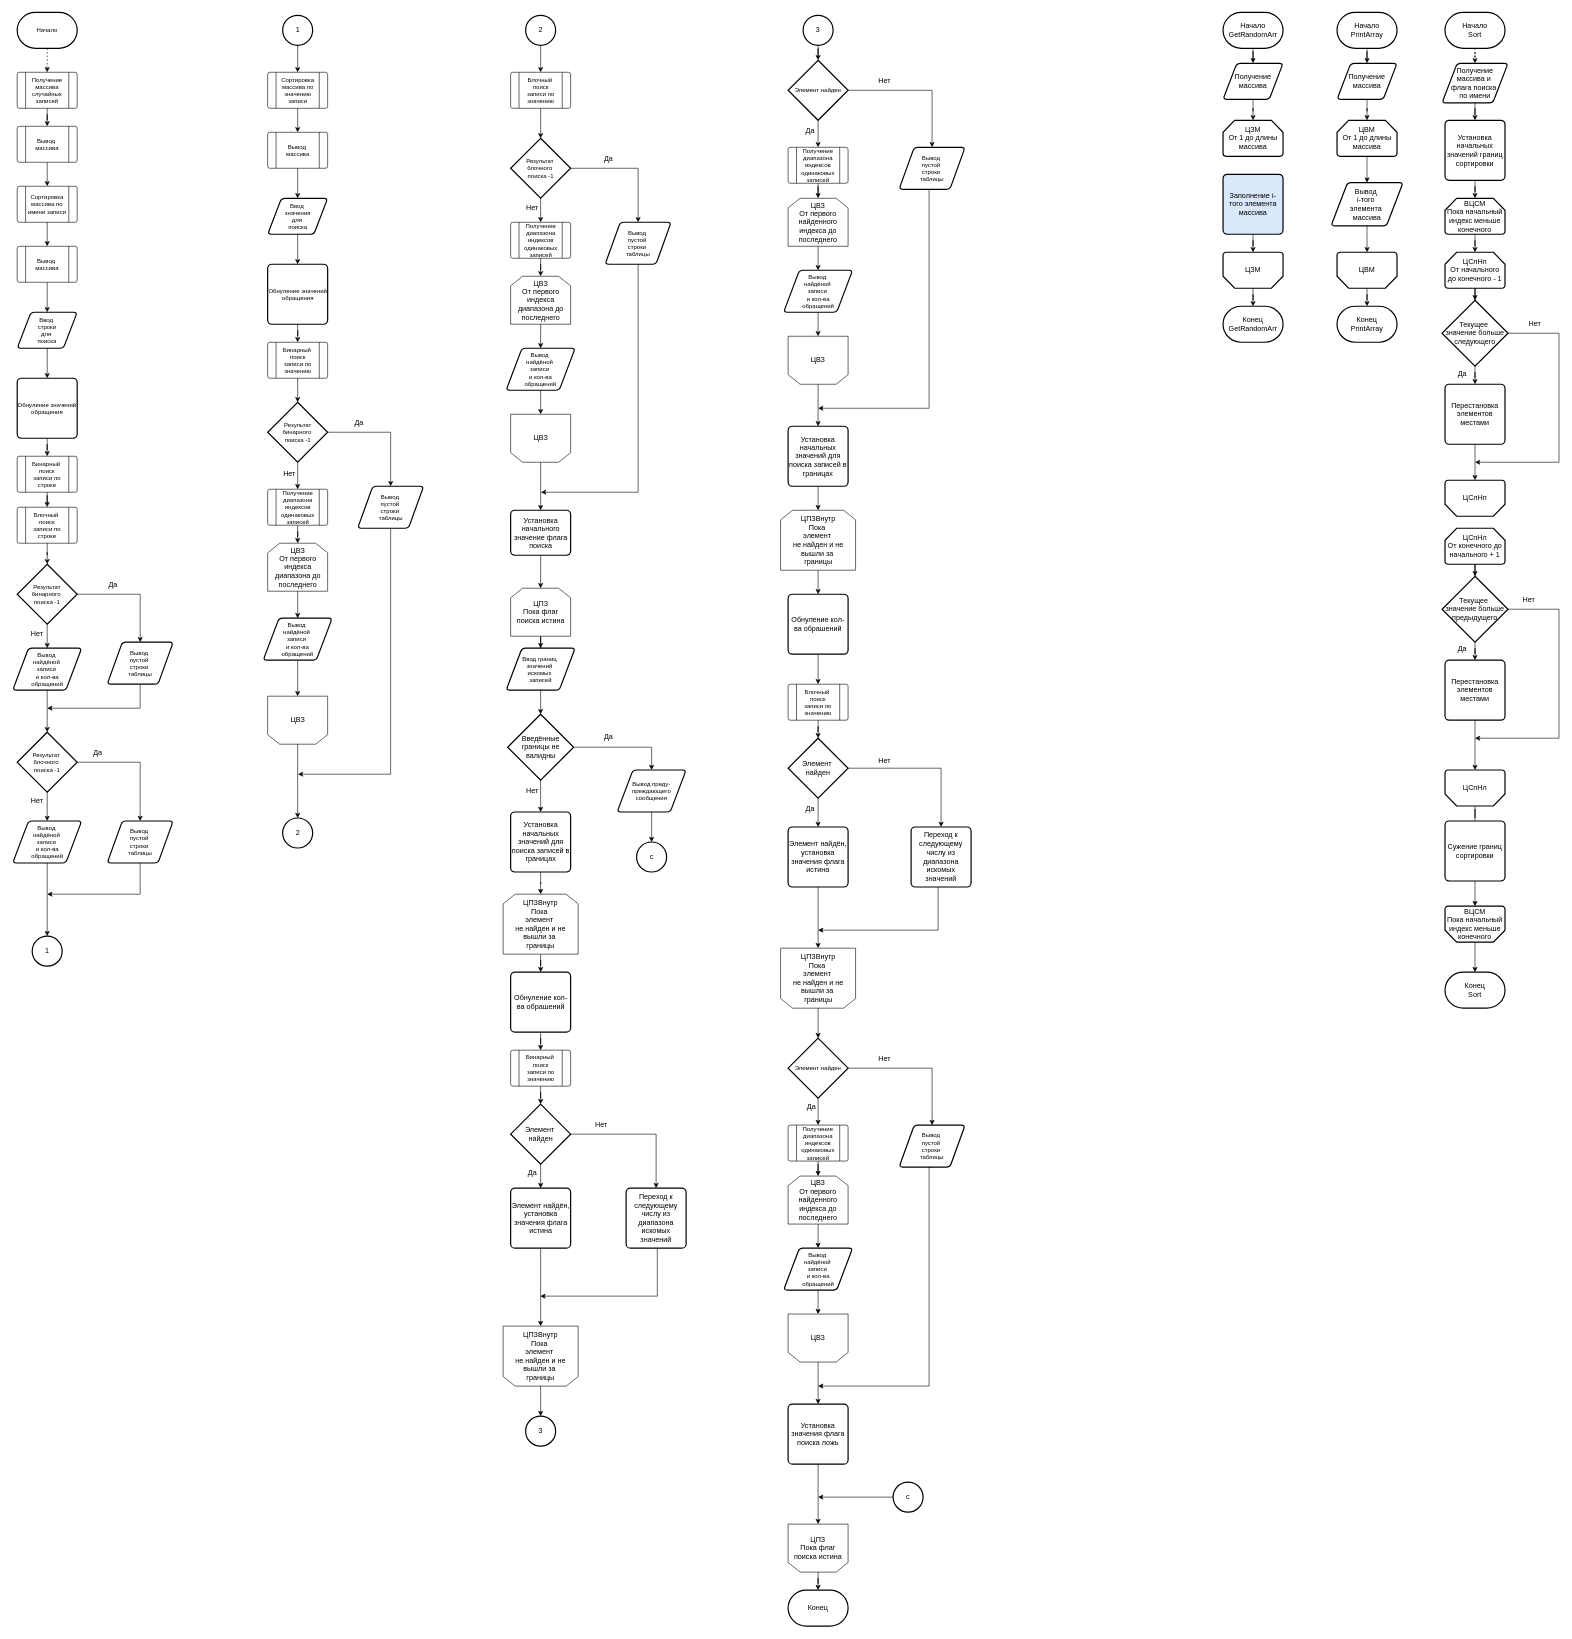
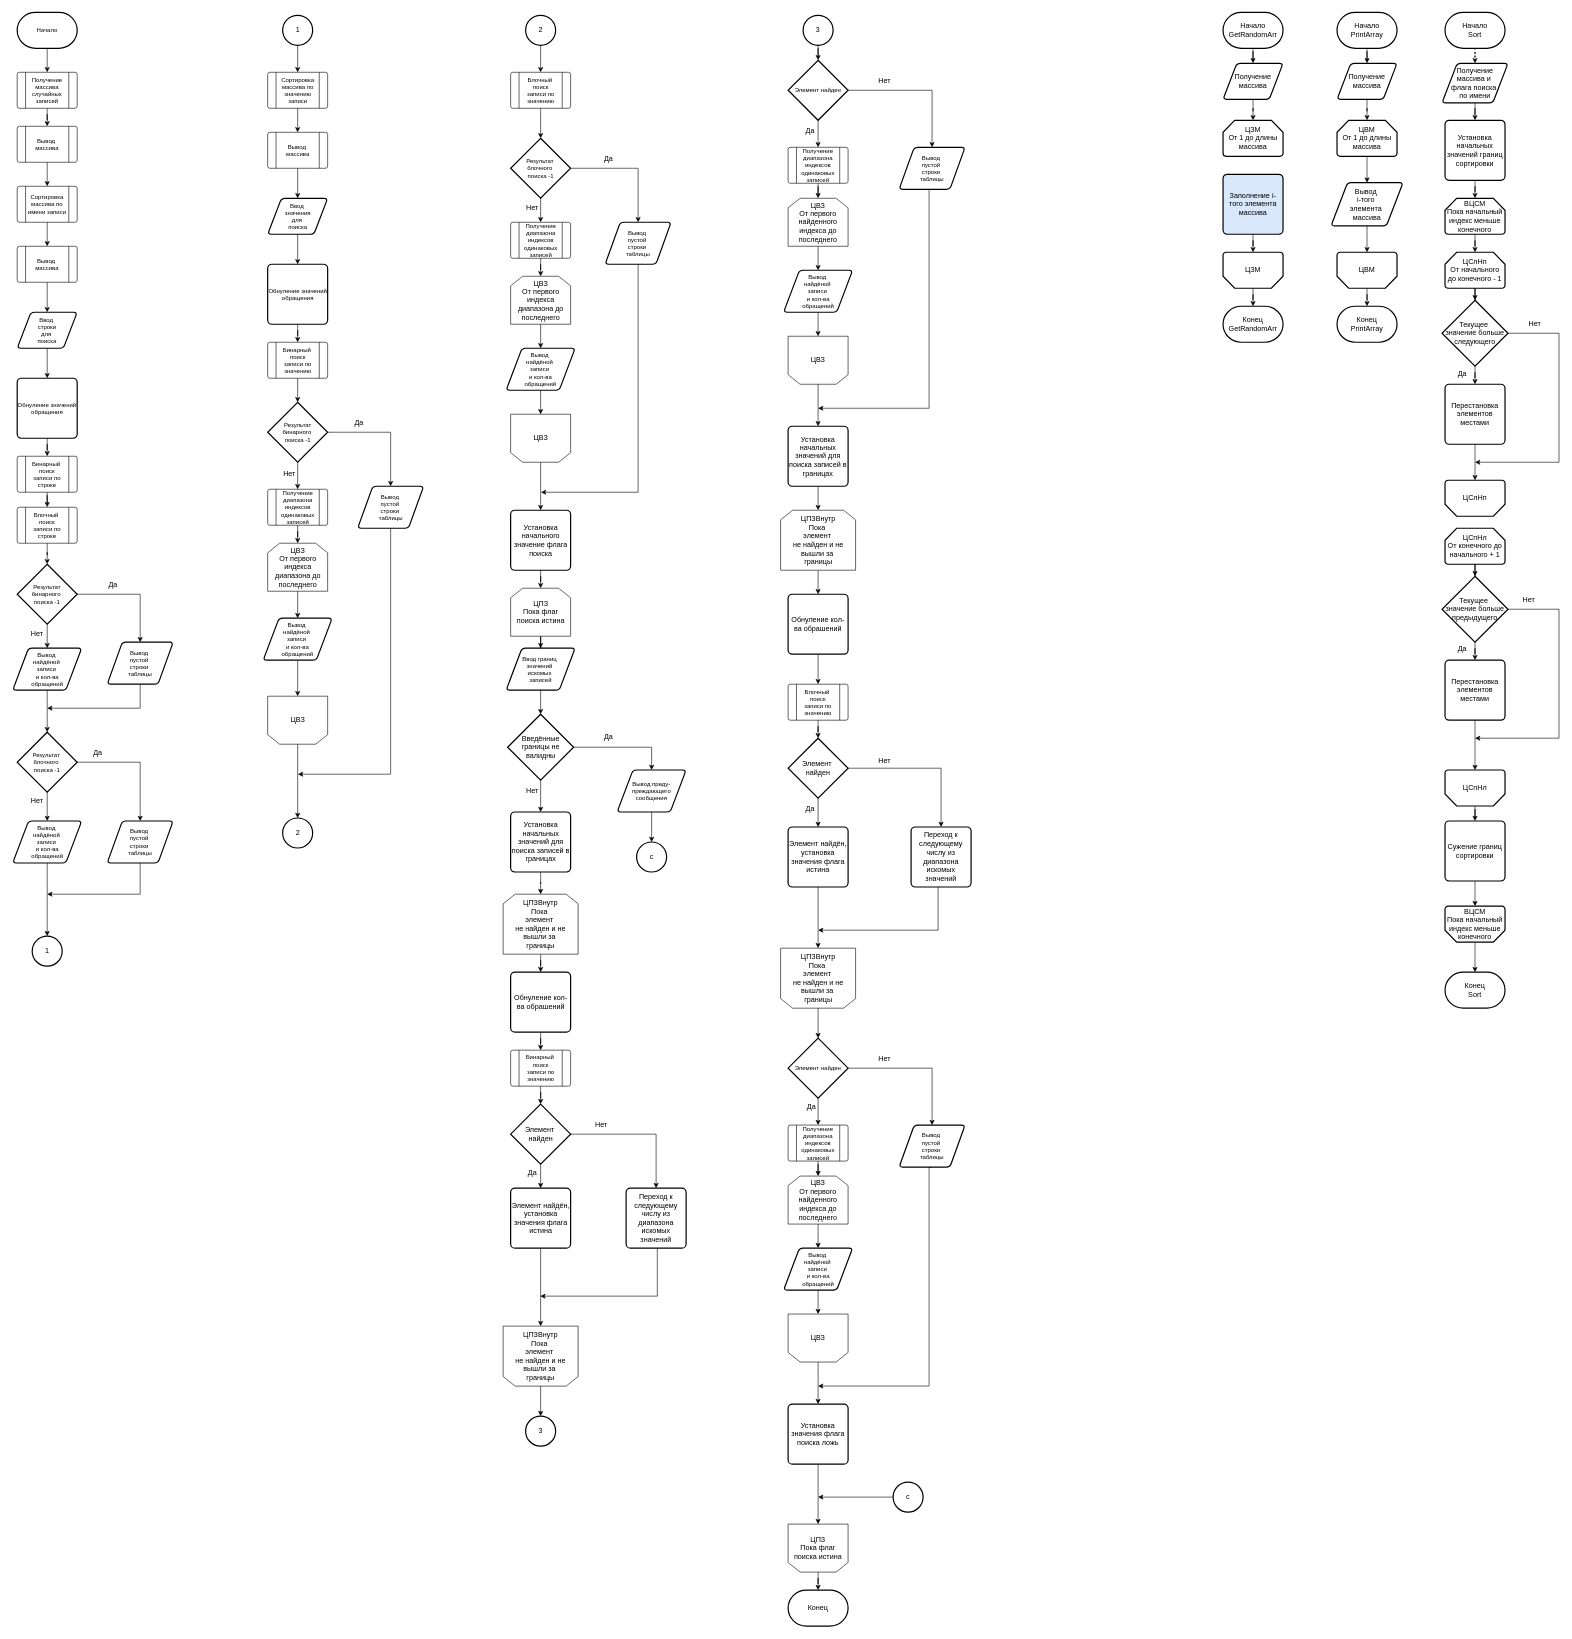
(47, 57) -> (47, 57)
(541, 533) -> (541, 540)
(1475, 817) -> (1475, 815)
